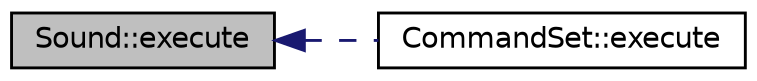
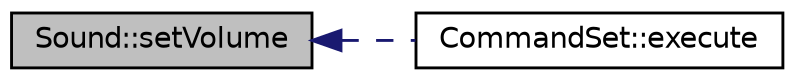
(143, 40) -> (162, 40)
